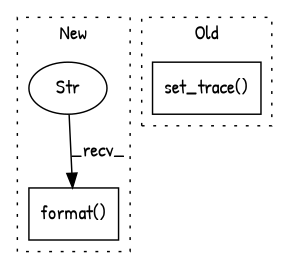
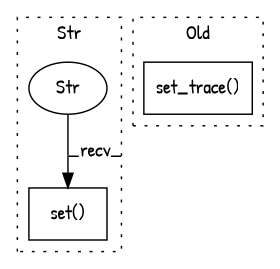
(74, 34) -> (69, 34)
(74, 214) -> (68, 214)
